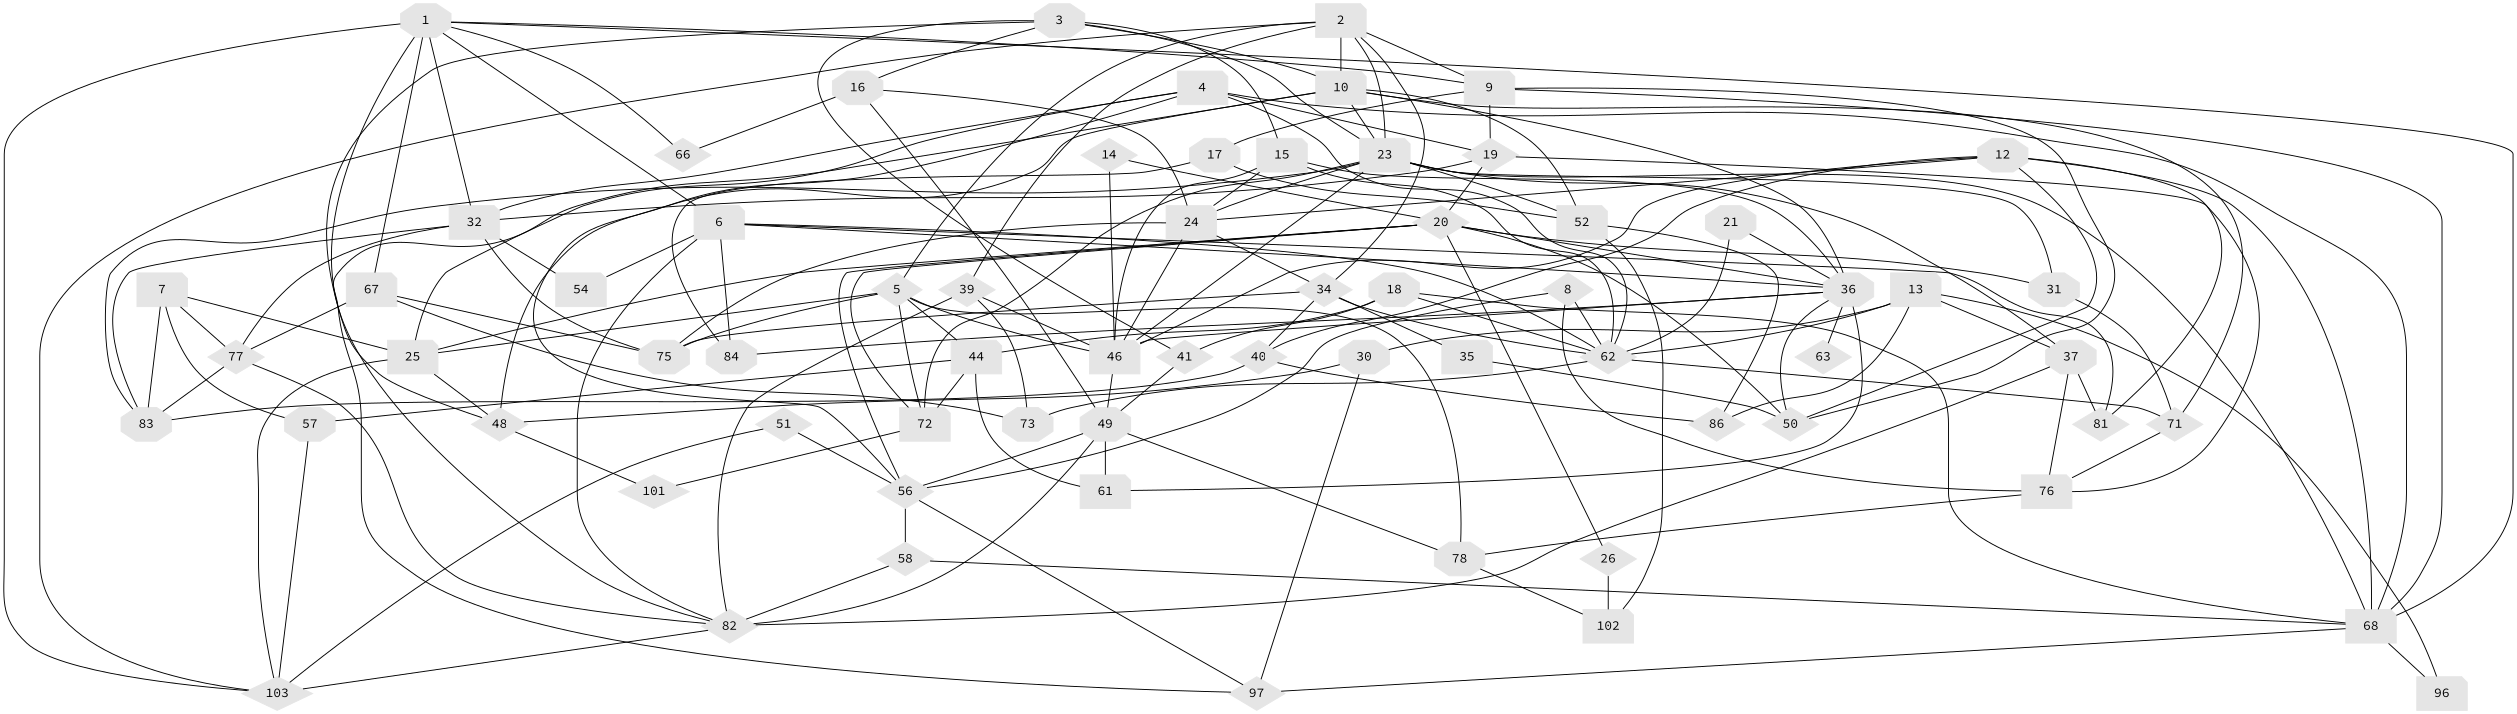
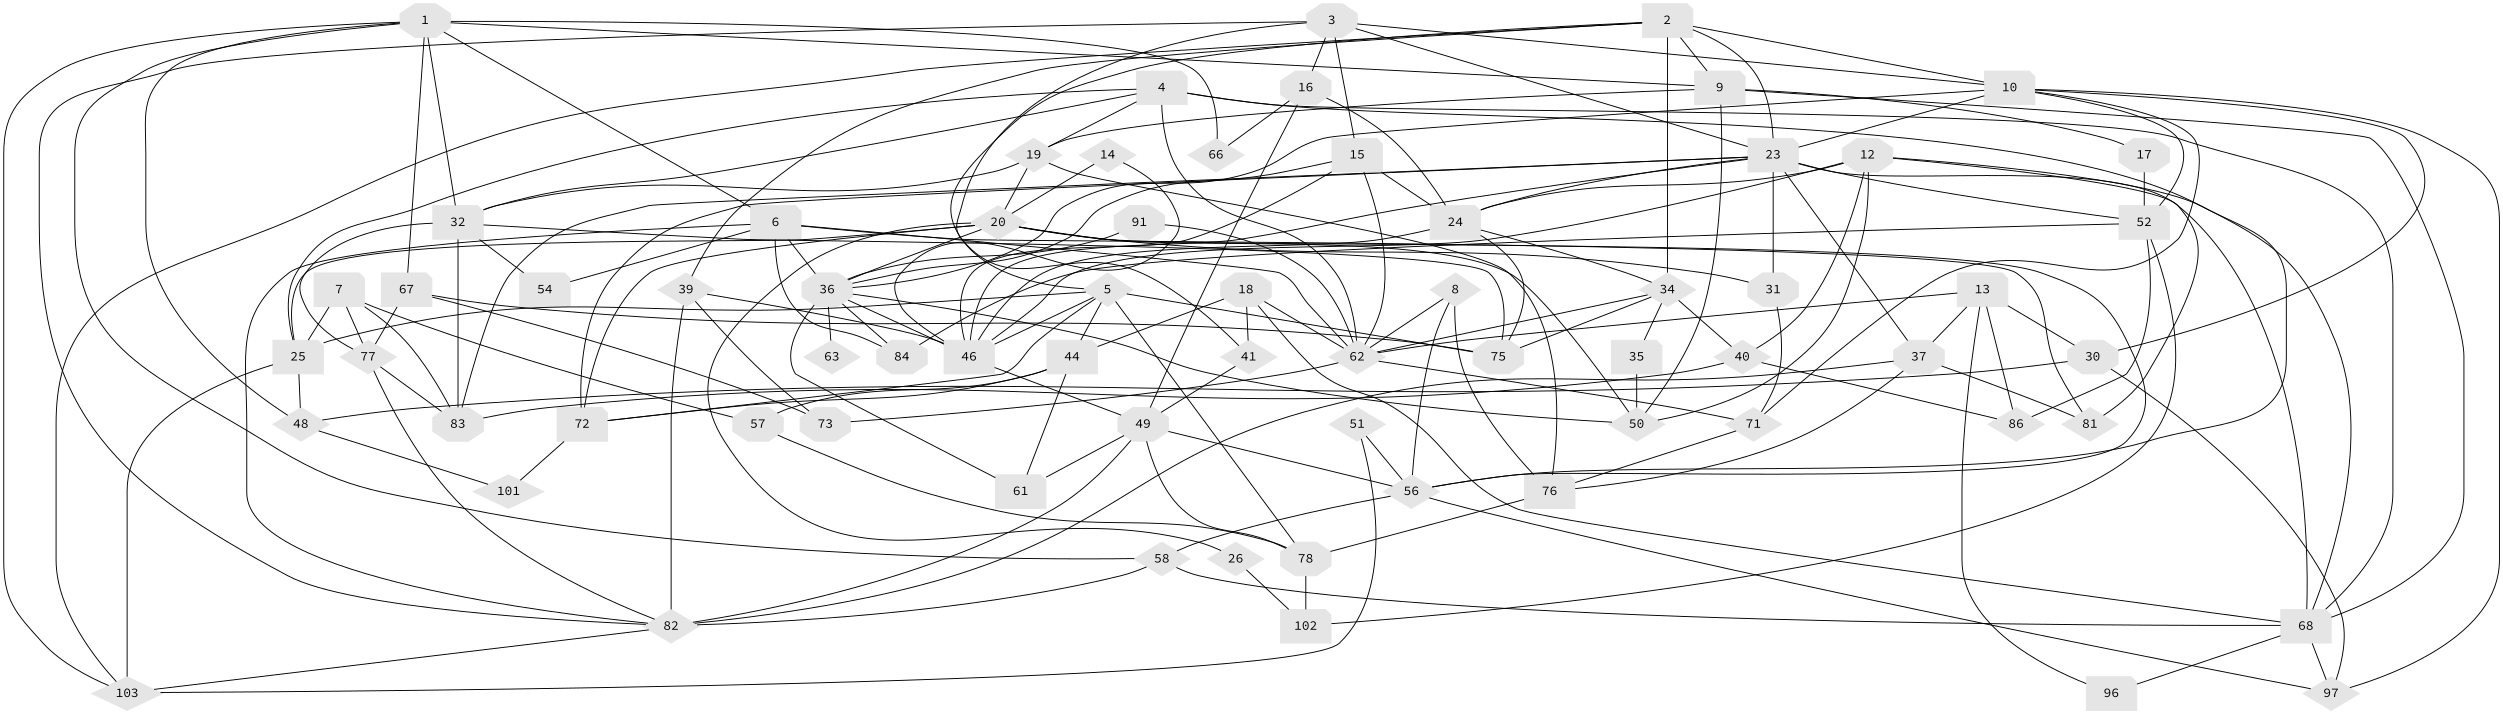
(1742, 81) -> (322, 472)
(911, 178) -> (1571, 240)
(1000, 183) -> (2414, 155)
(1731, 222) -> (1139, 222)
(294, 559) -> (1027, 516)
